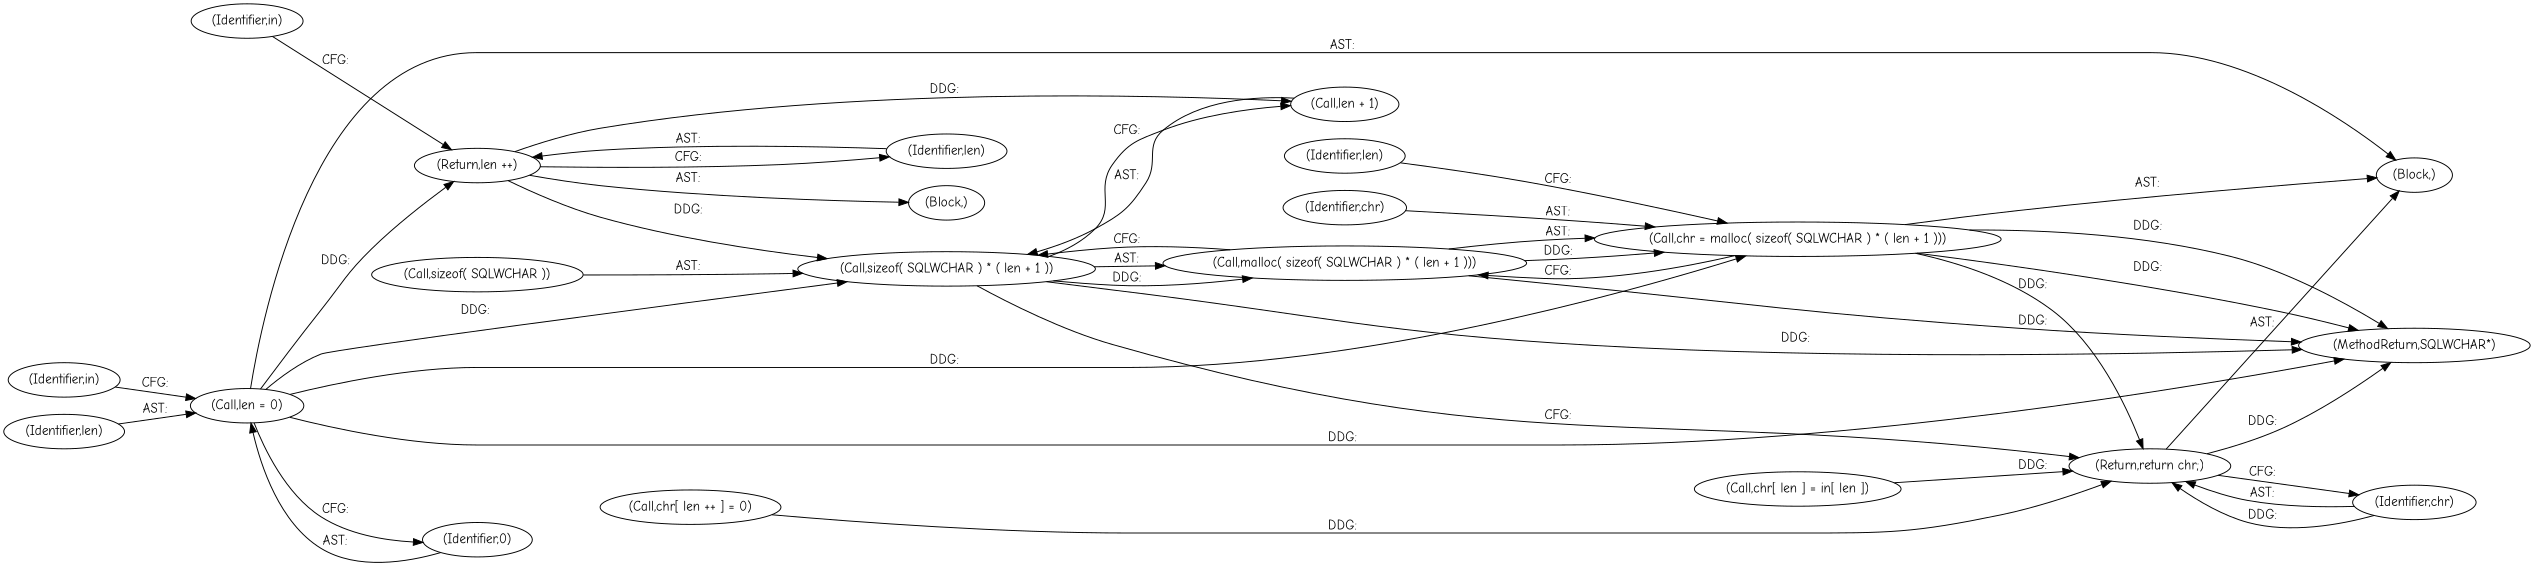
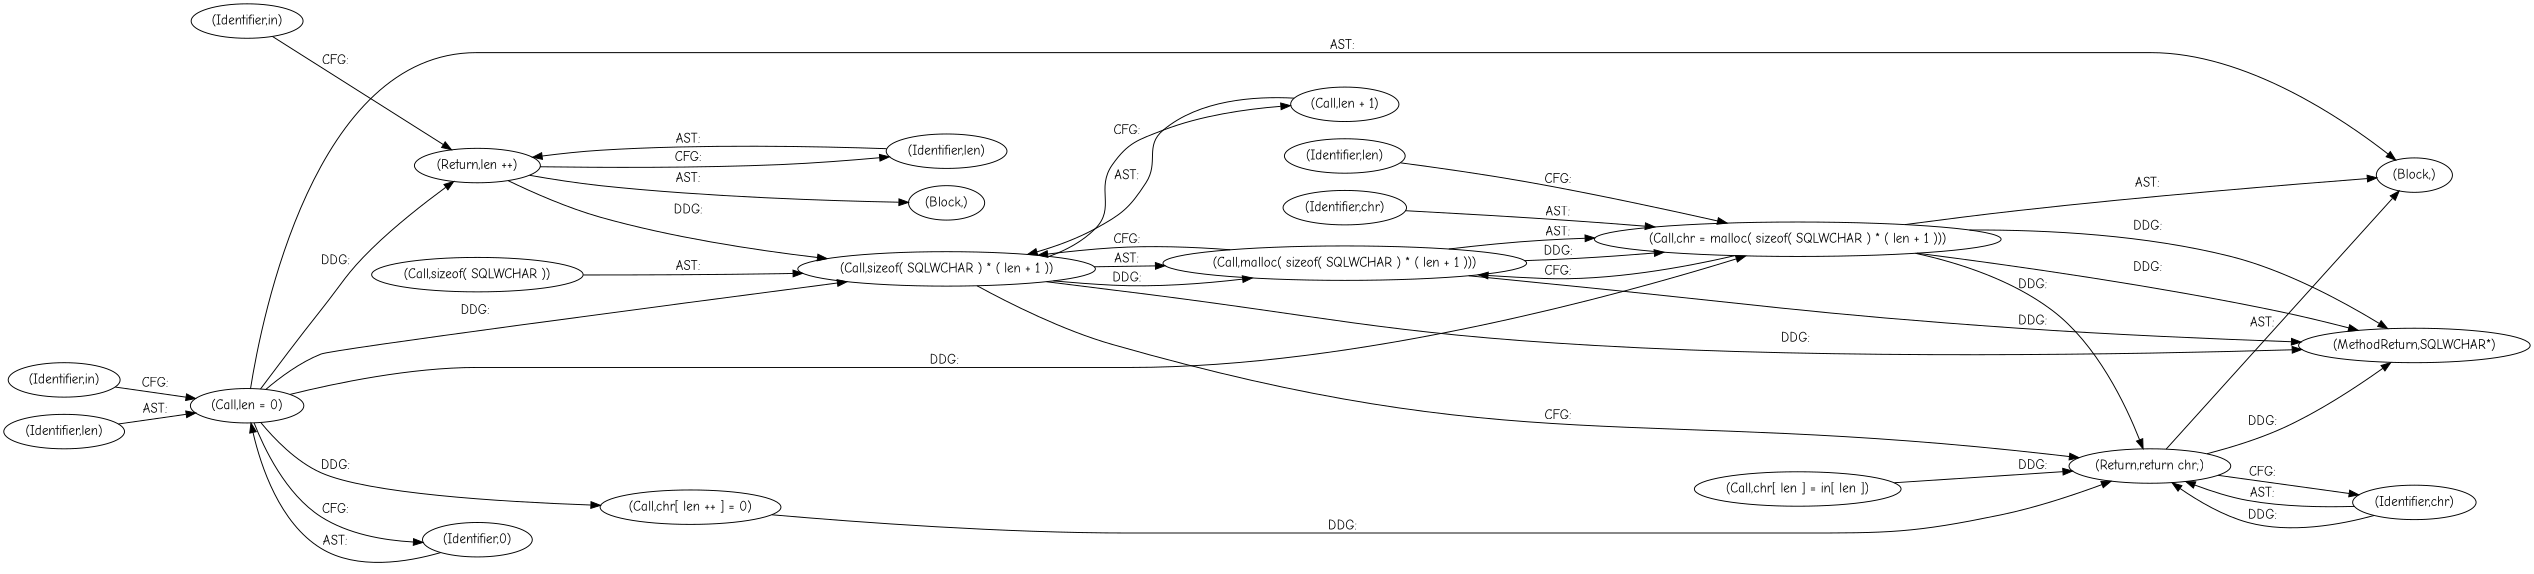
(896, 100) -> none
(1314, 445) -> (415, 493)
